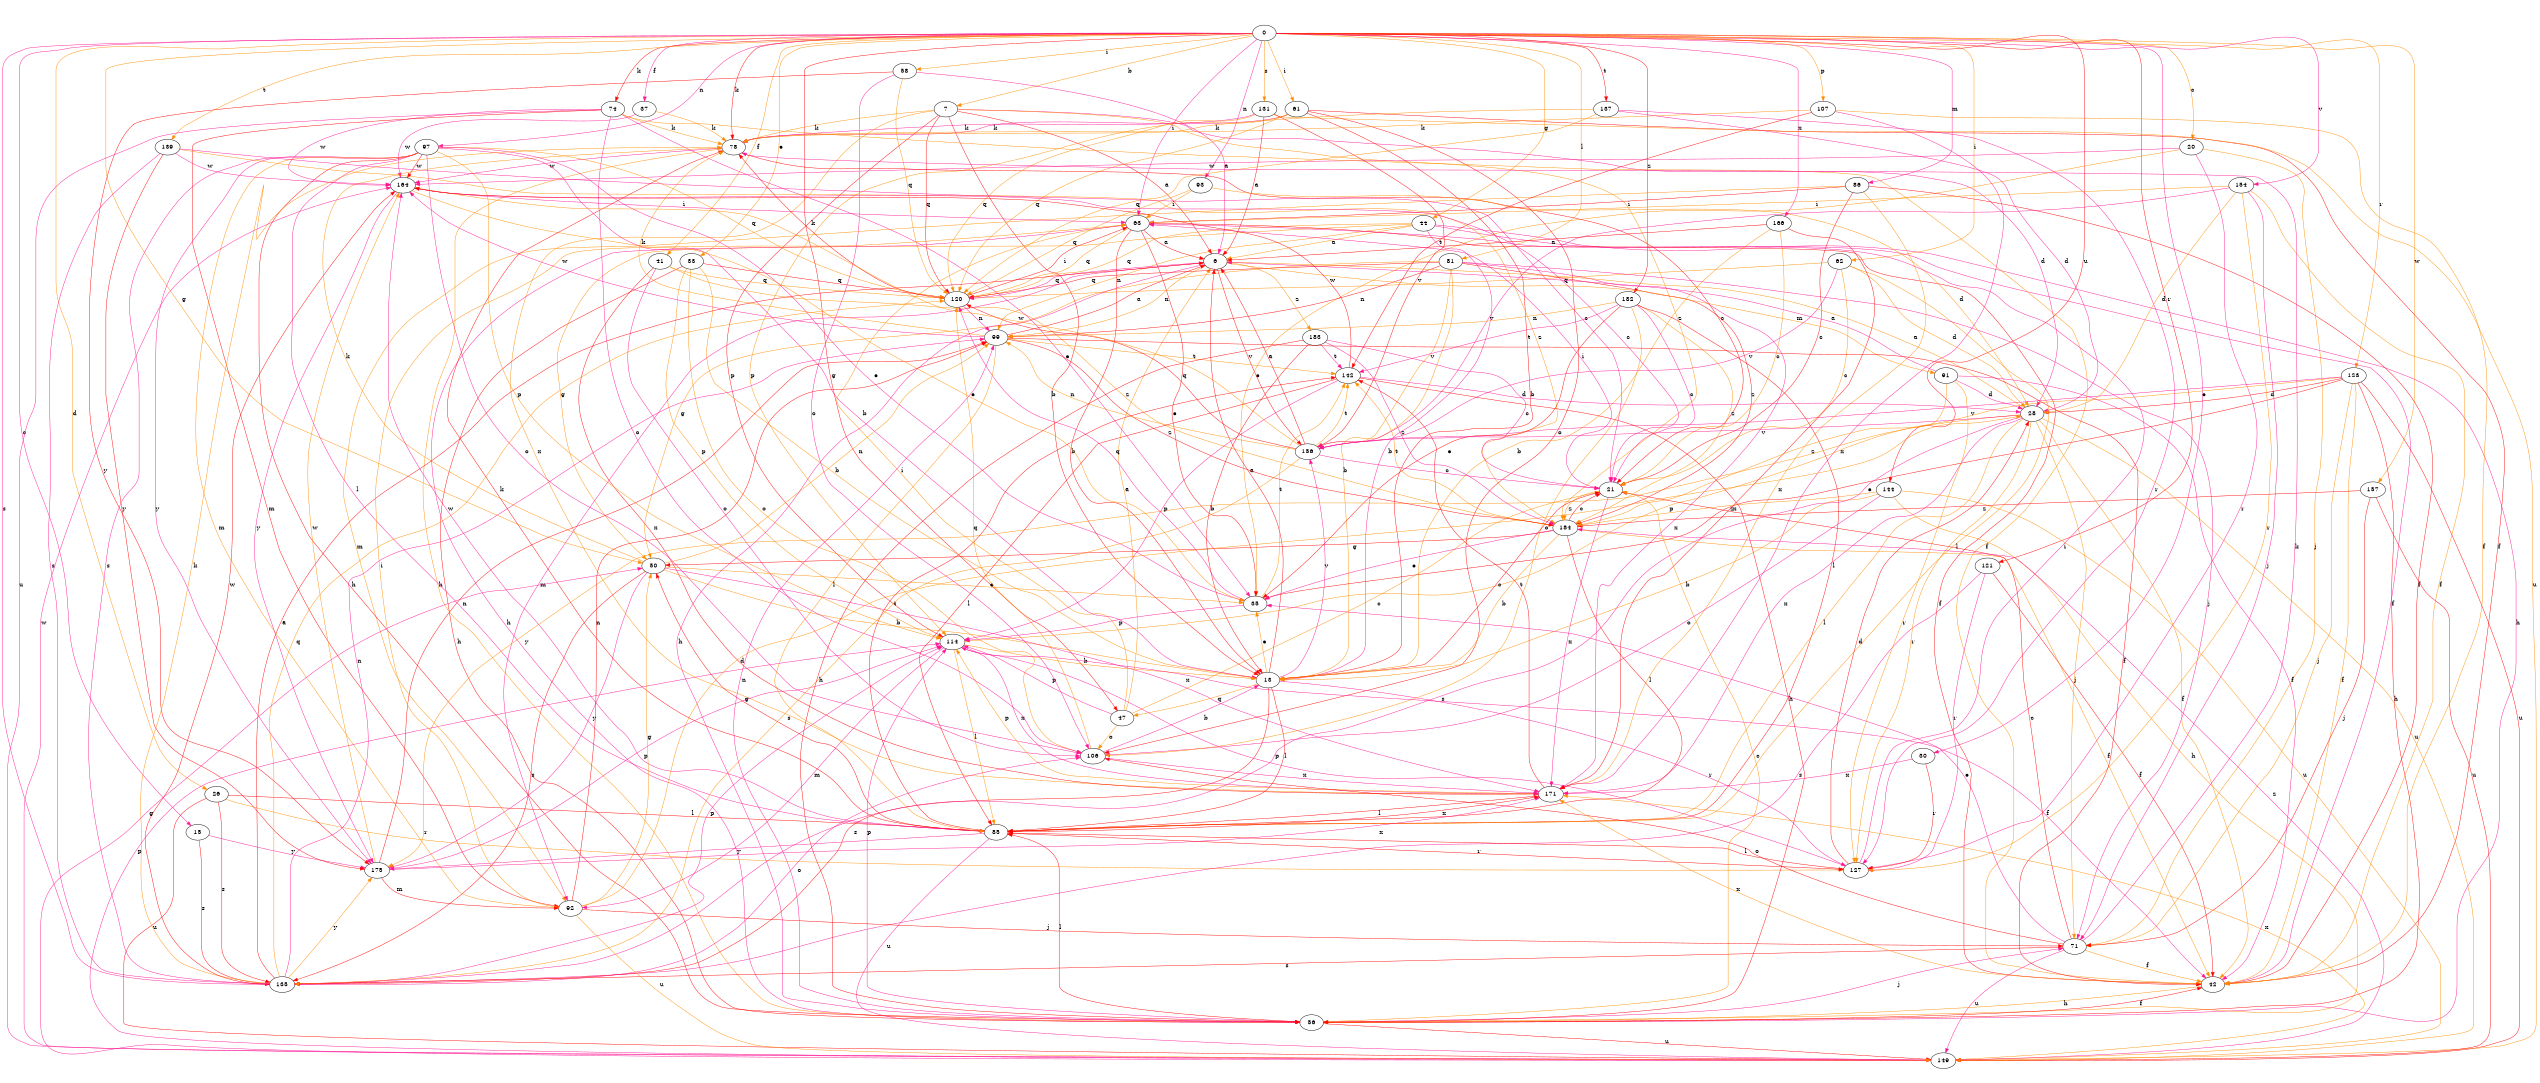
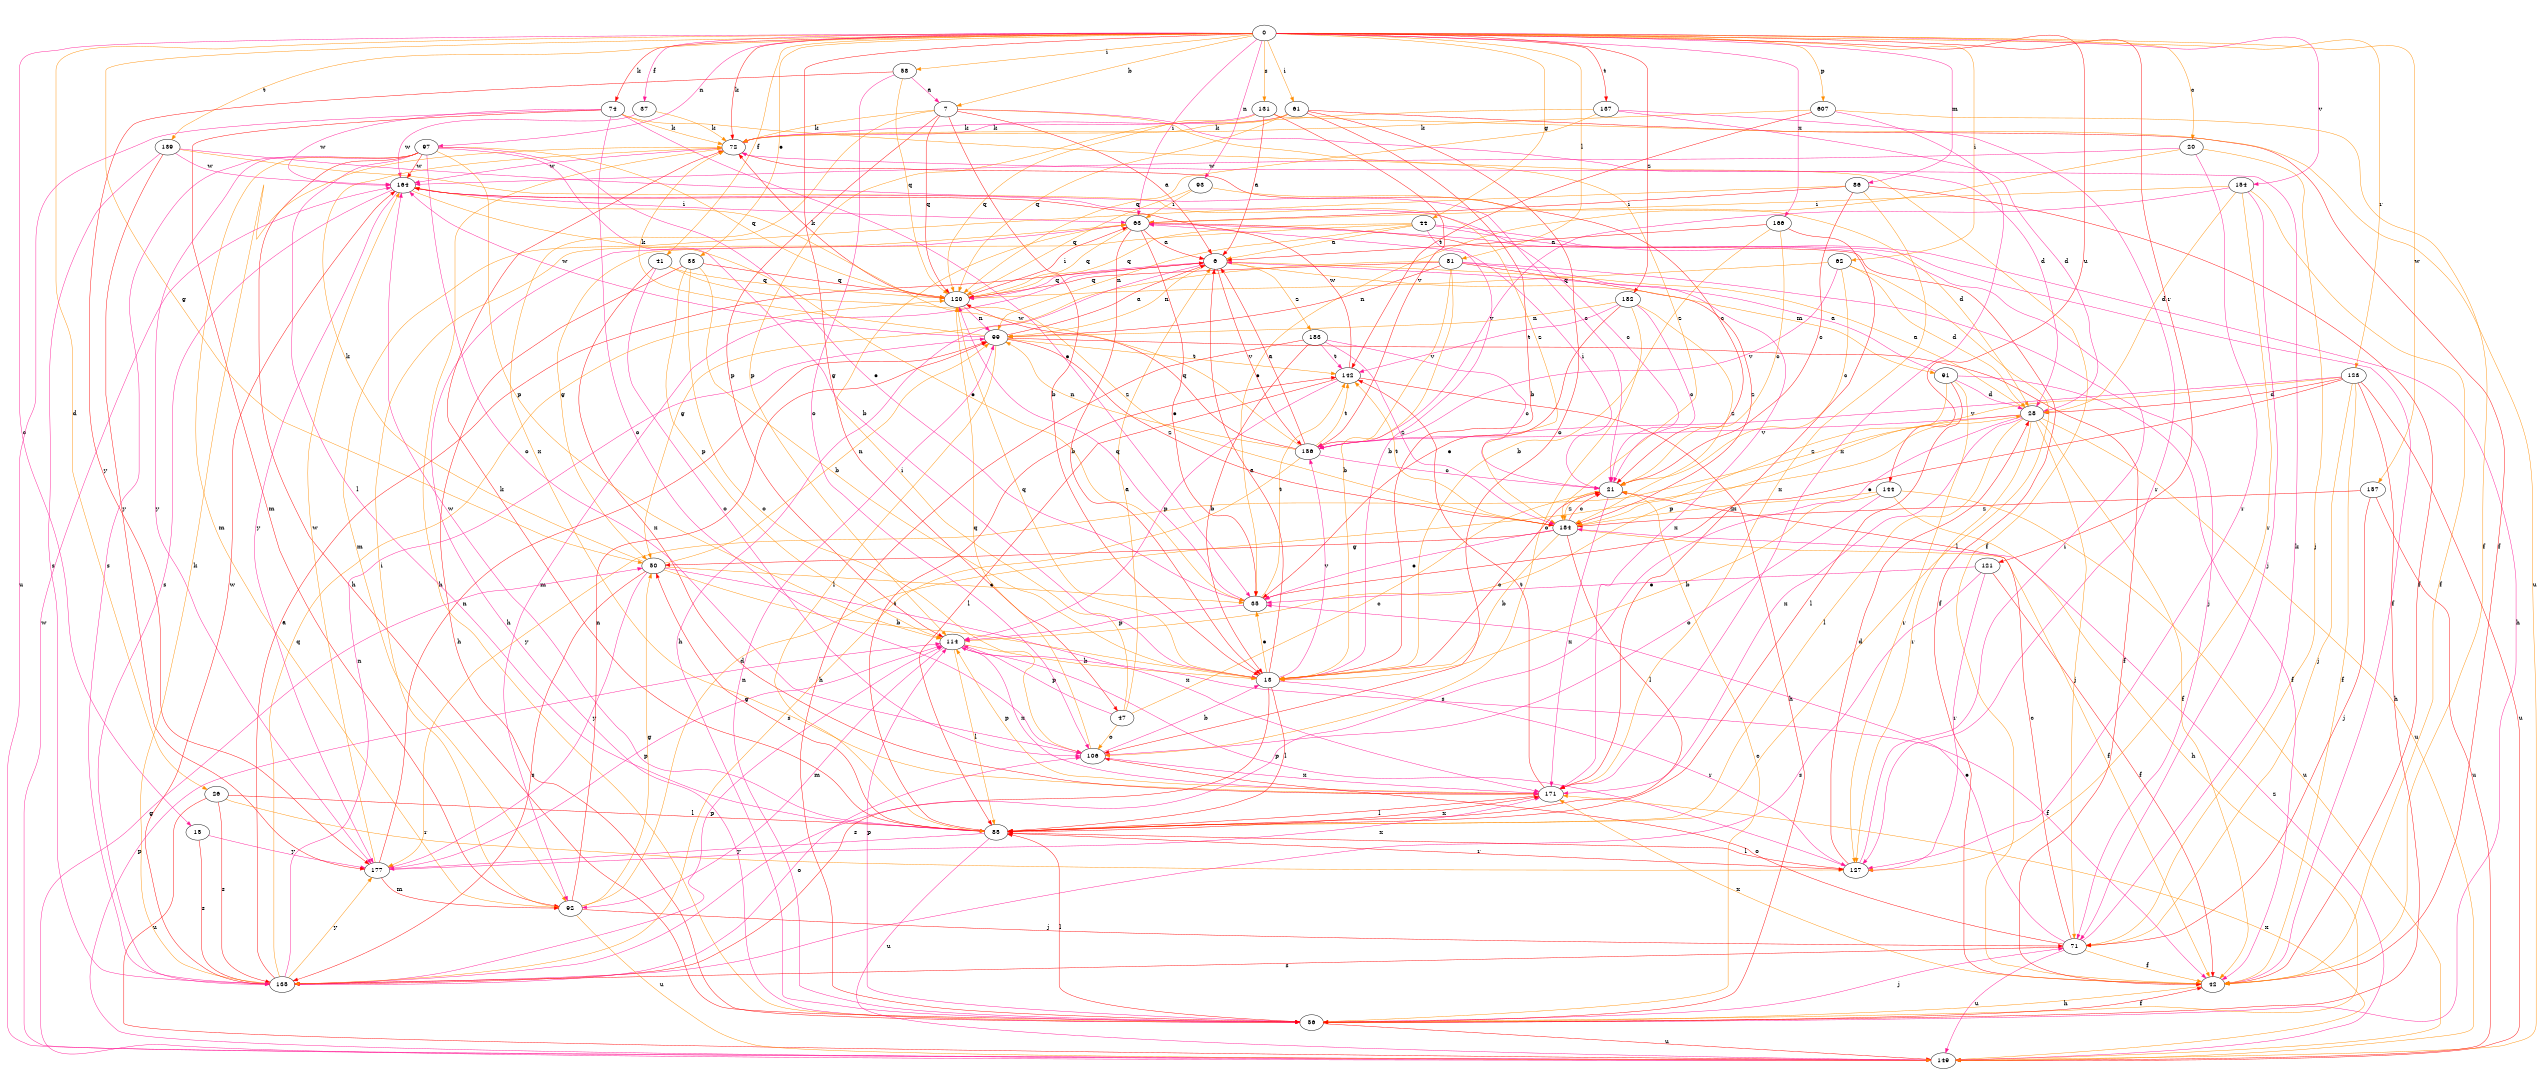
(76, 45) -> (159, 594)
(1123, 104) -> (924, 89)
(1823, 109) -> (1823, 109)
(734, 147) -> (734, 147)
(1671, 405) -> none
none -> (1623, 584)
(1198, 702) -> (1043, 541)
(1923, 756) -> none
(1710, 806) -> (1599, 805)
(377, 870) -> (377, 870)
